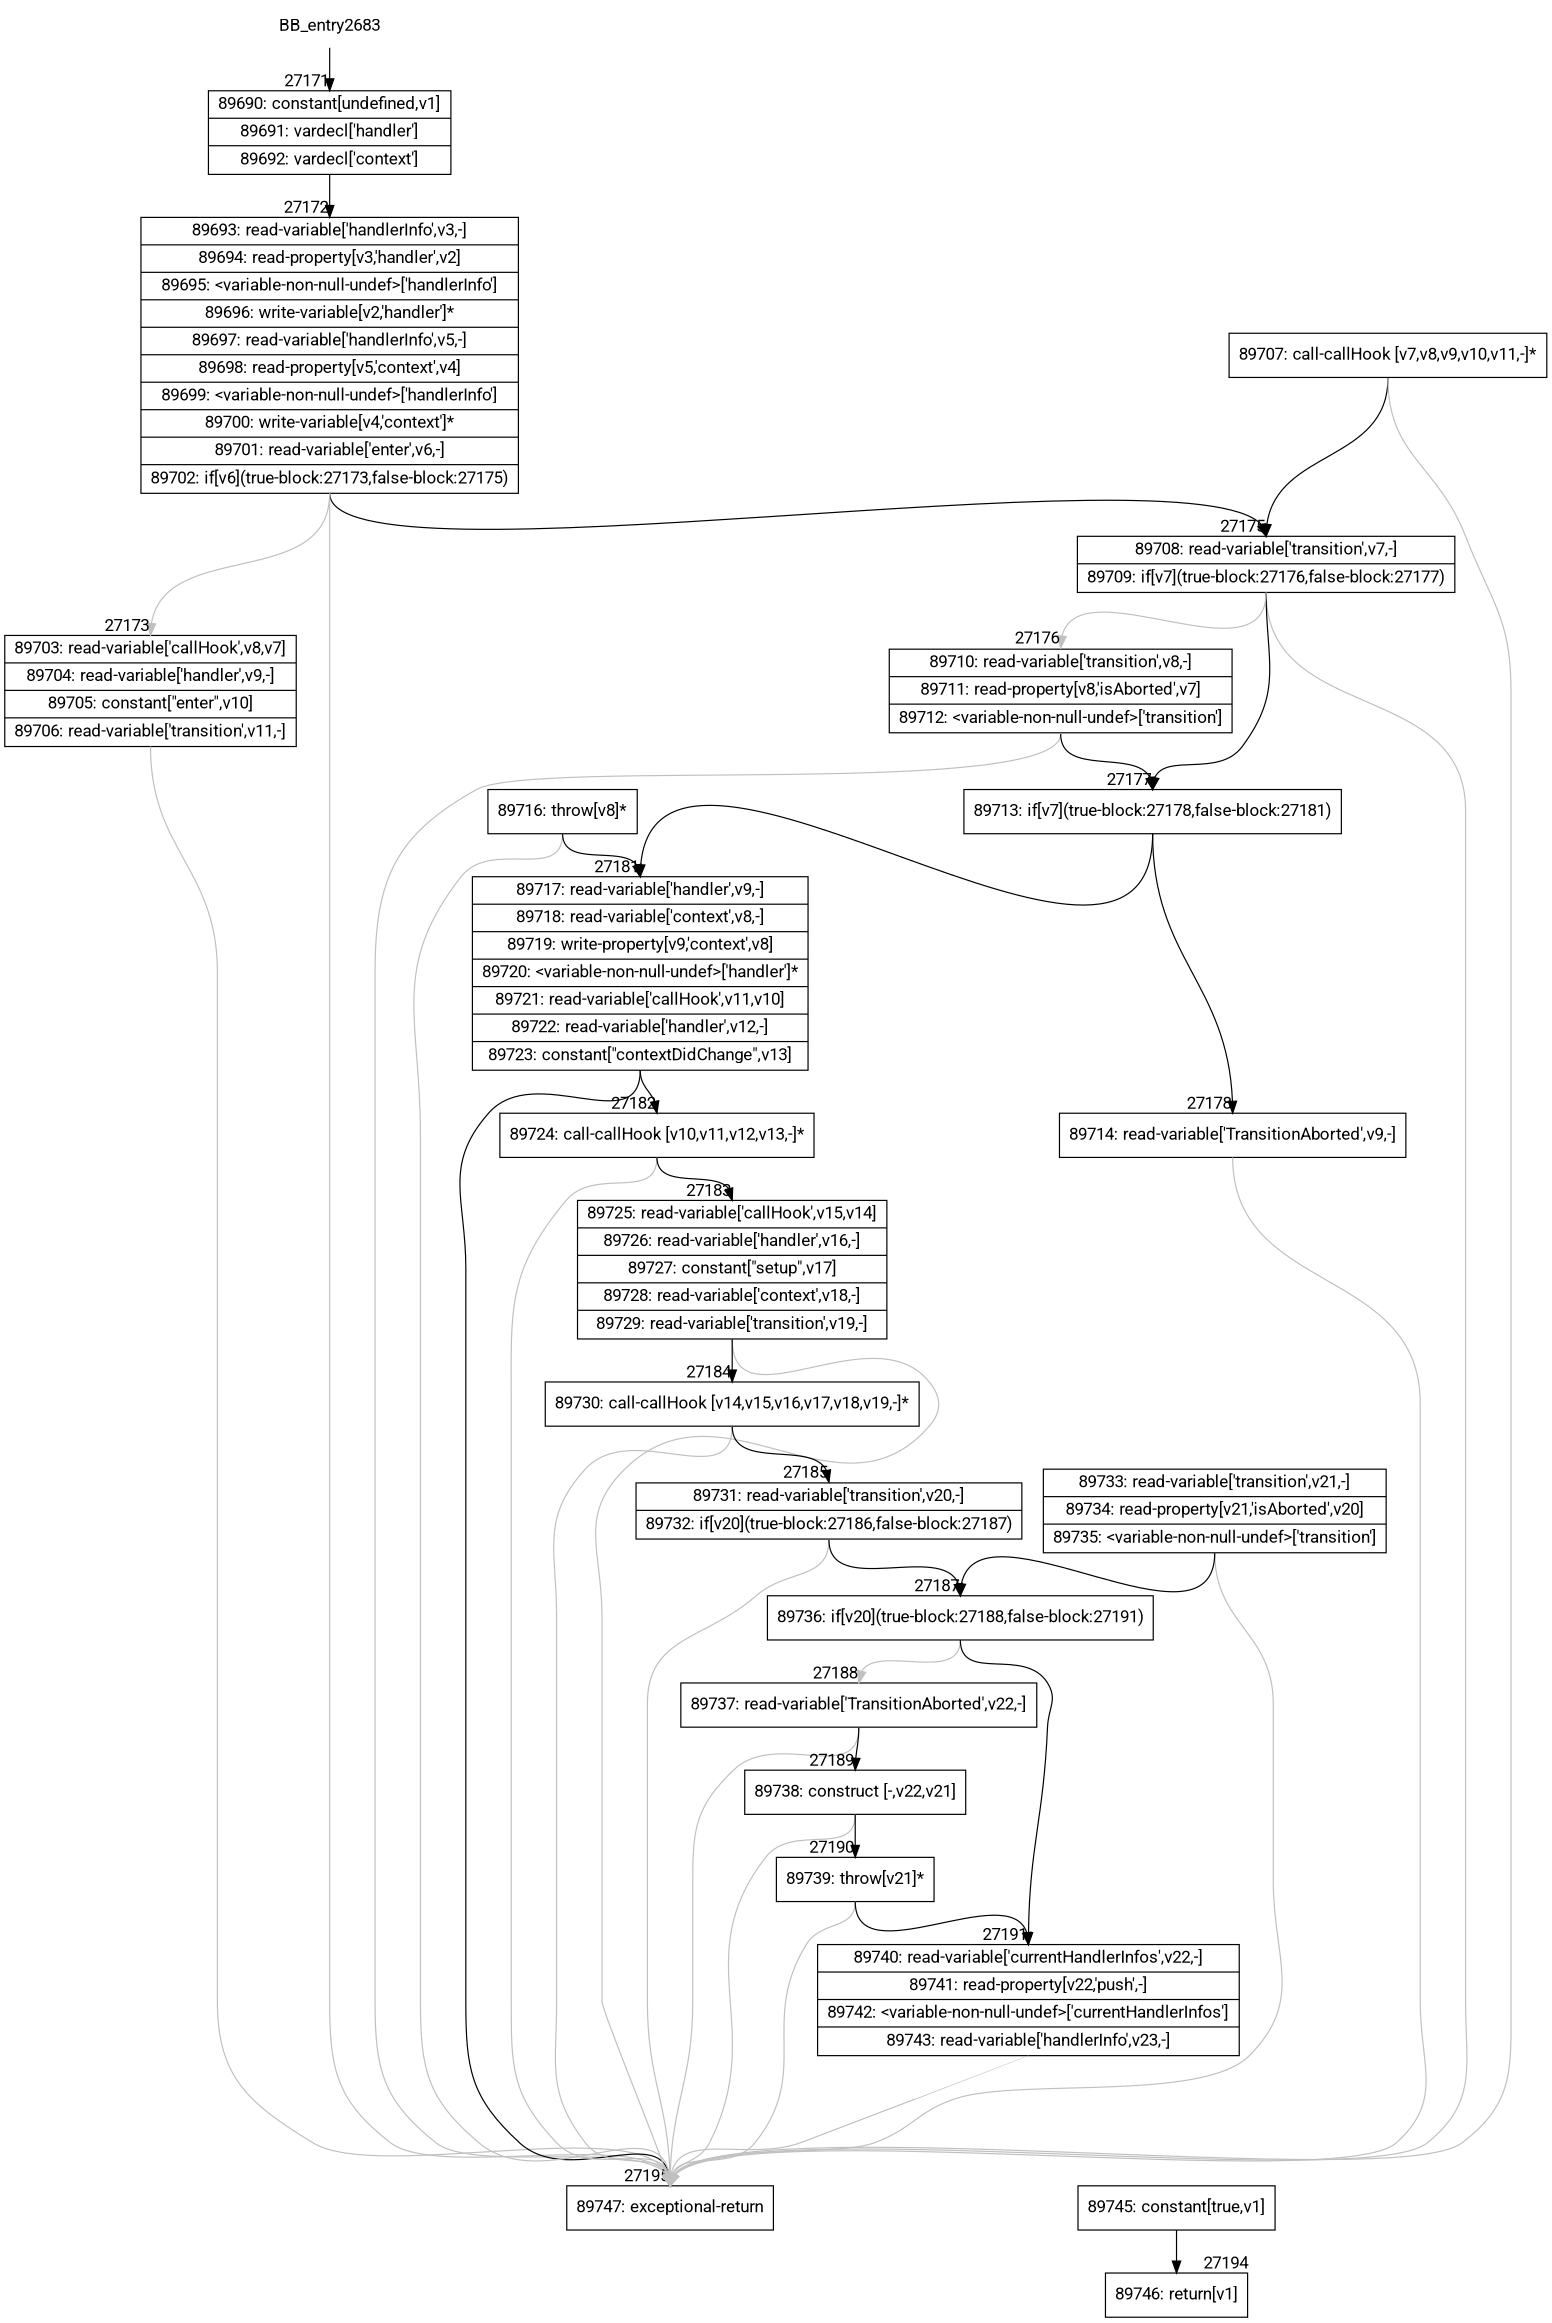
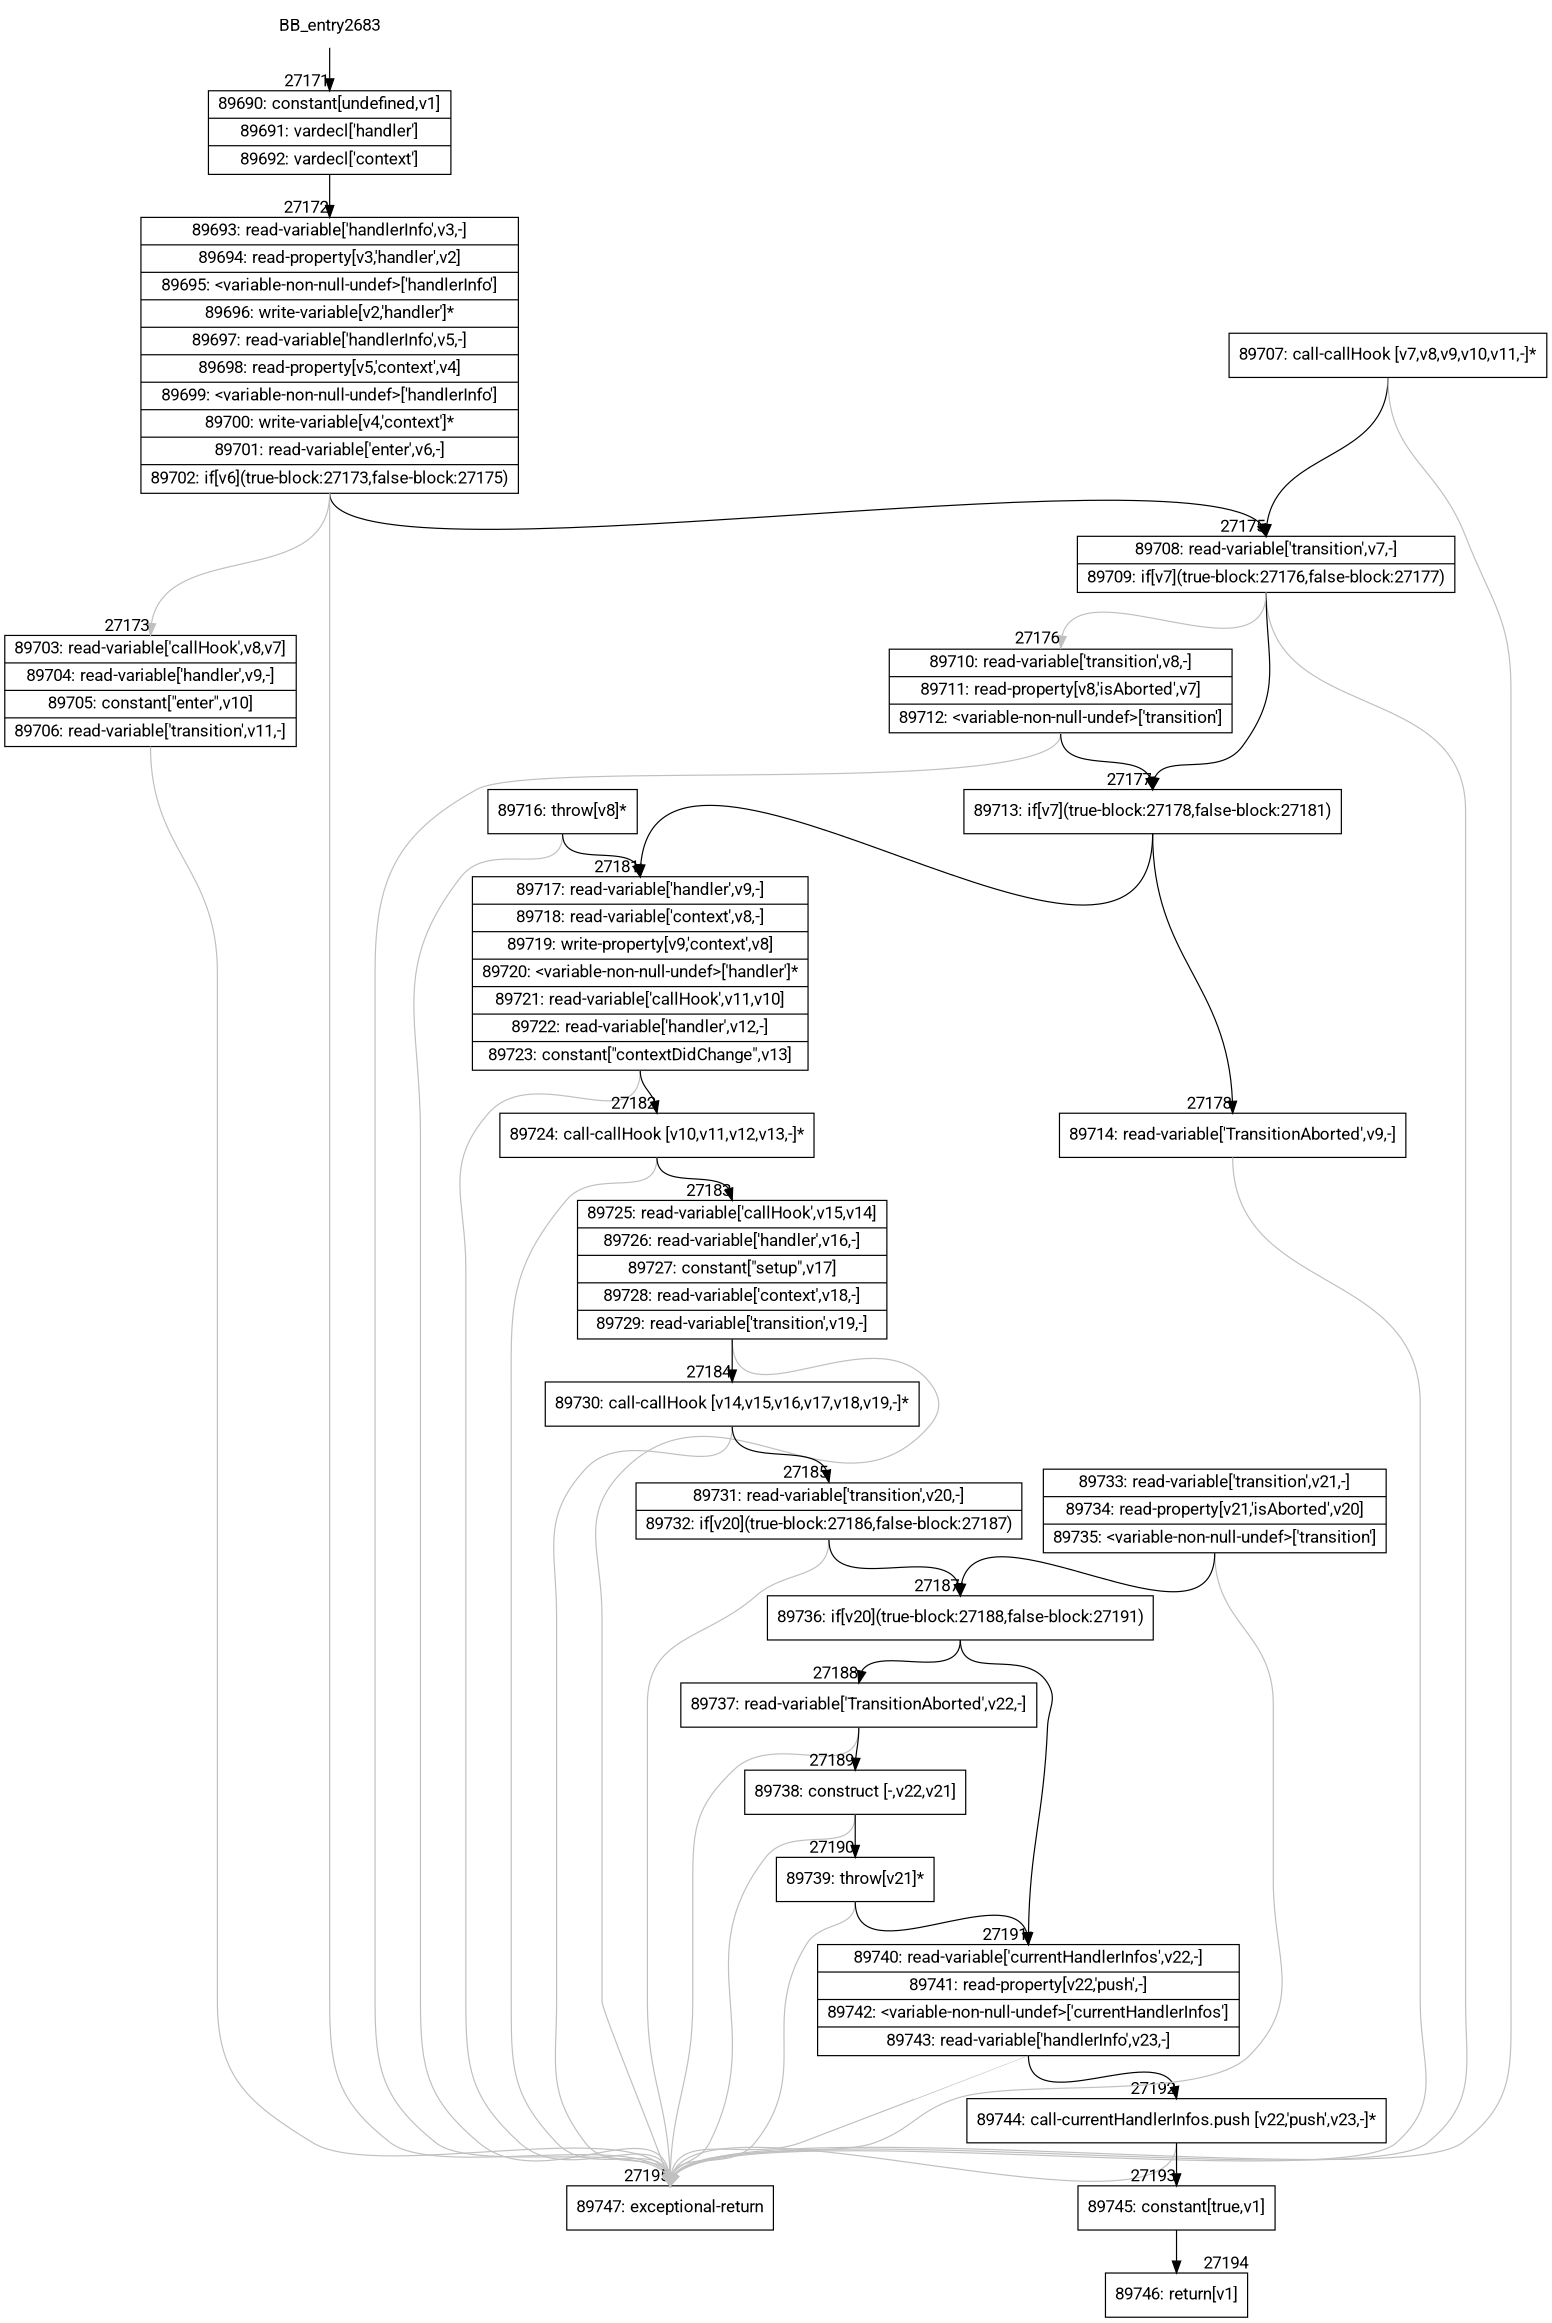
(466, 1626) -> (466, 1626)
(916, 1662) -> (916, 1662)
none -> (1177, 2121)
